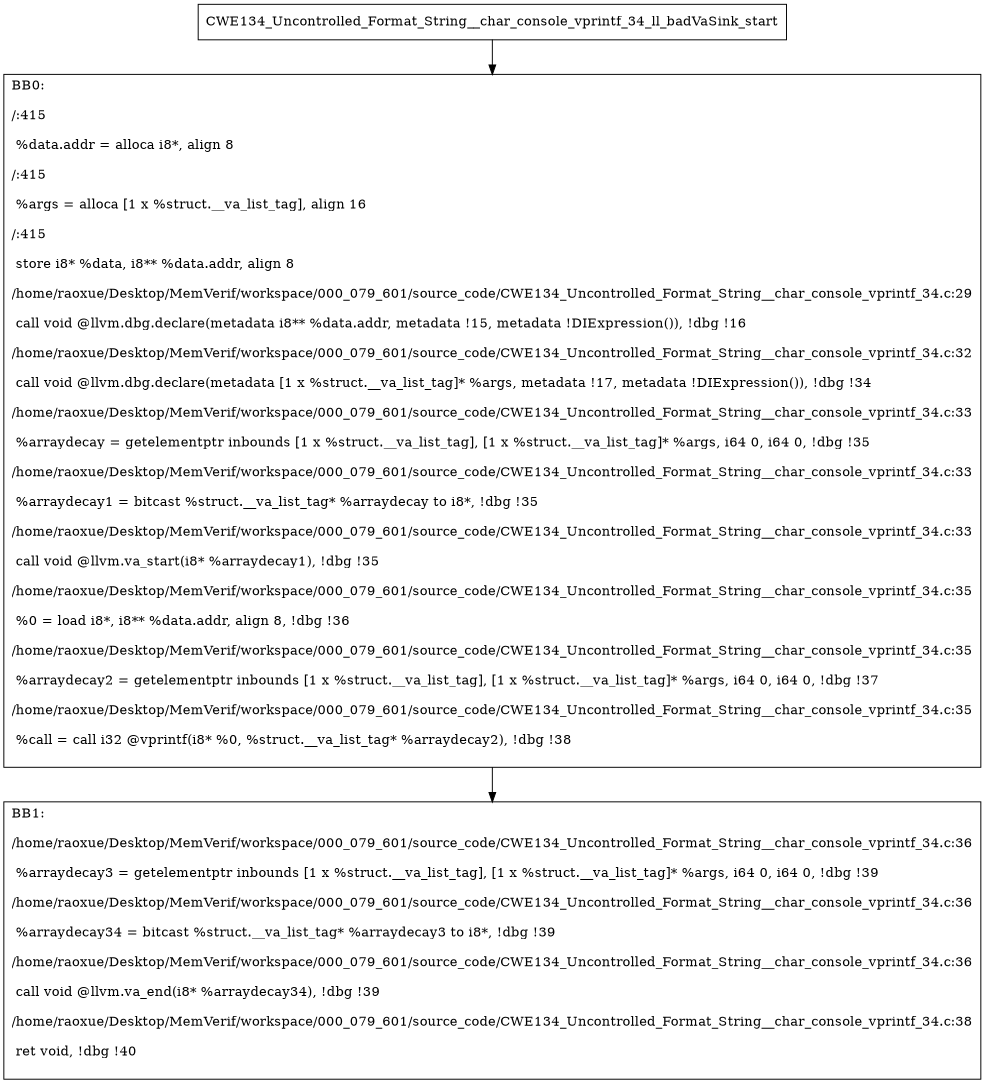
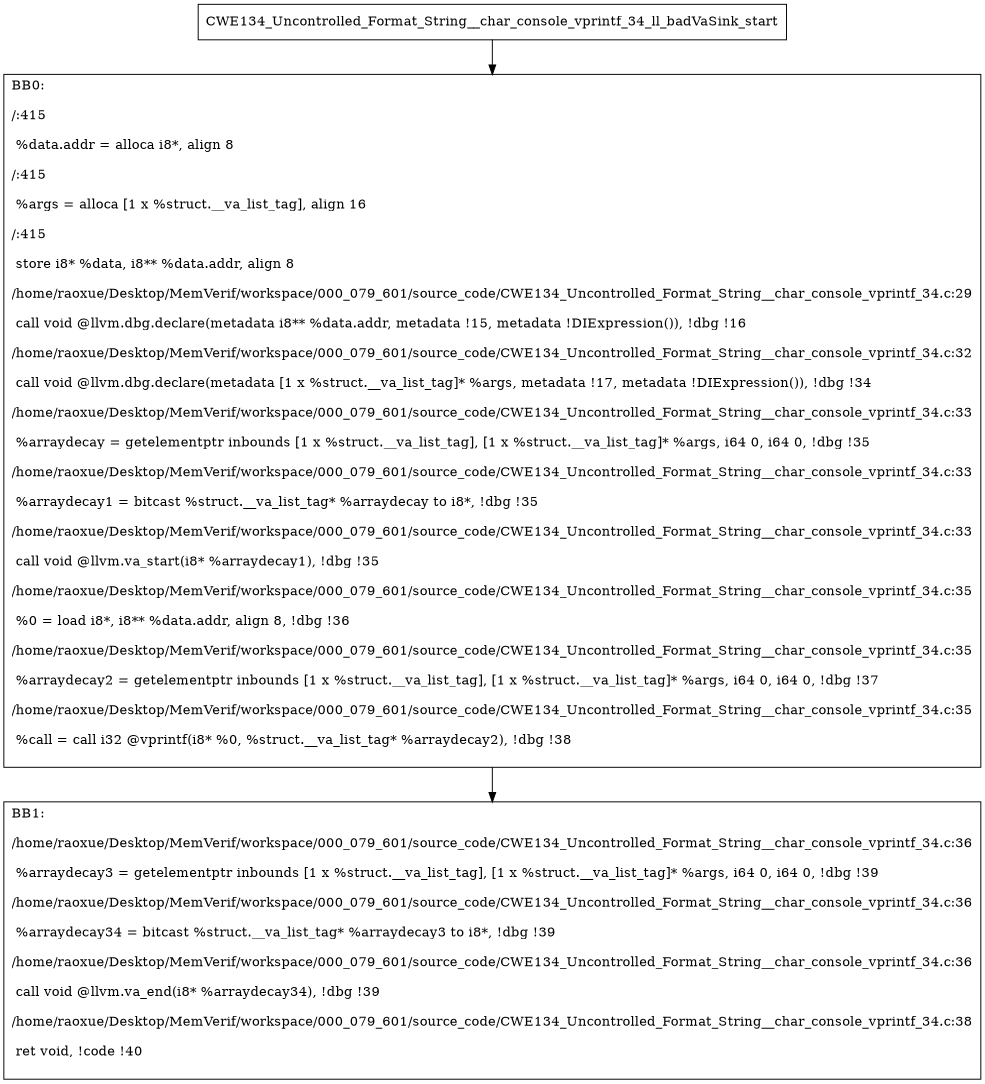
(74, 1051) -> (77, 1051)
